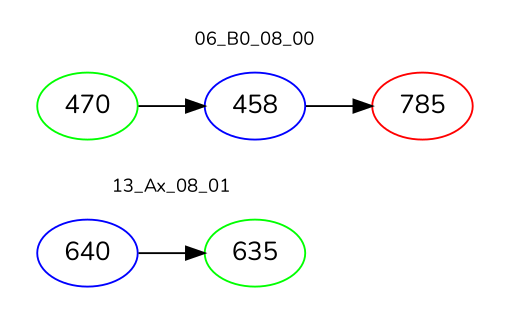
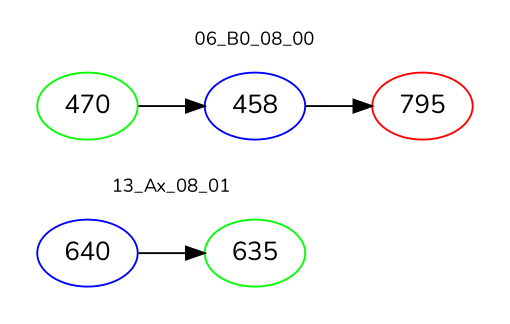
(422, 106) -> (422, 106)
